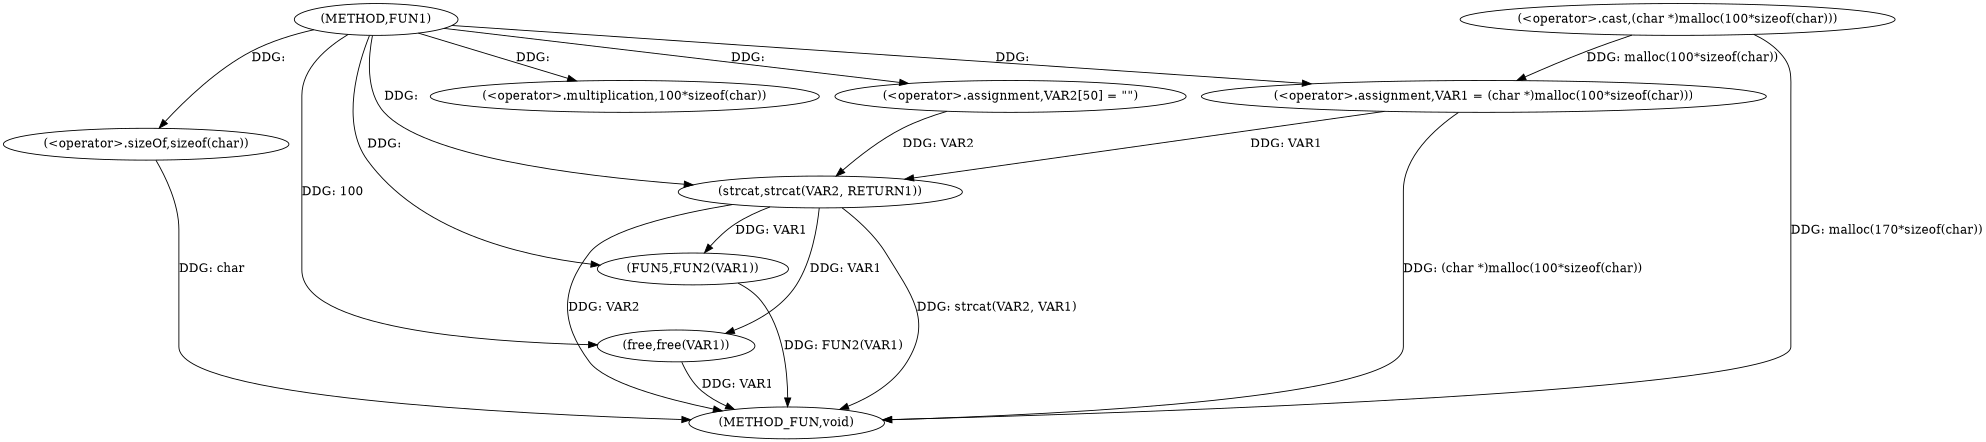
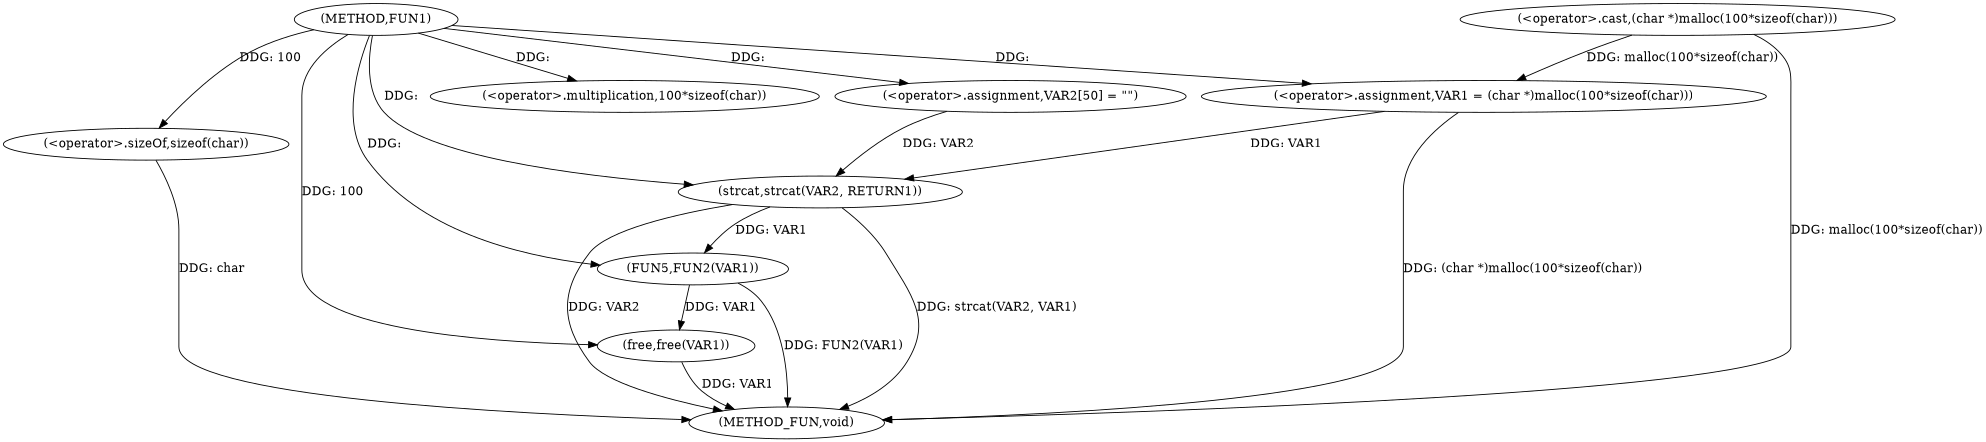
(270, 58) -> (270, 58)
(1887, 230) -> (1887, 230)
(797, 284) -> (685, 303)
